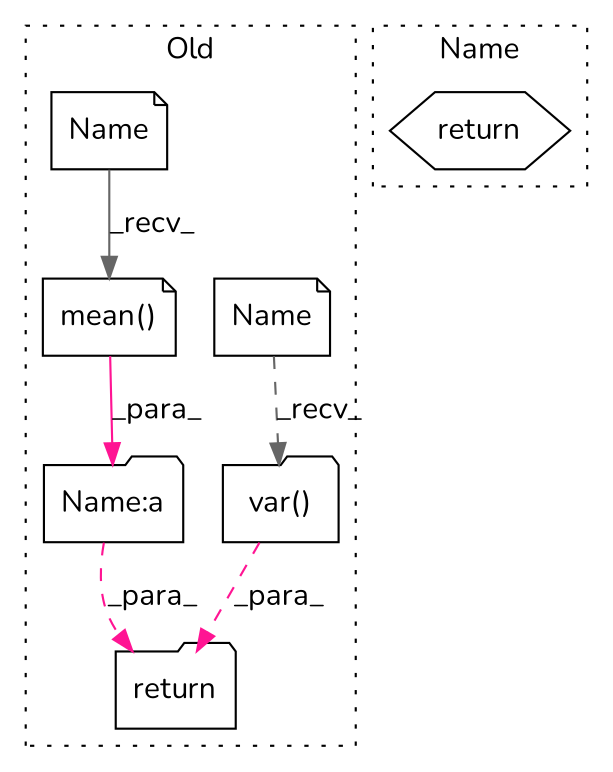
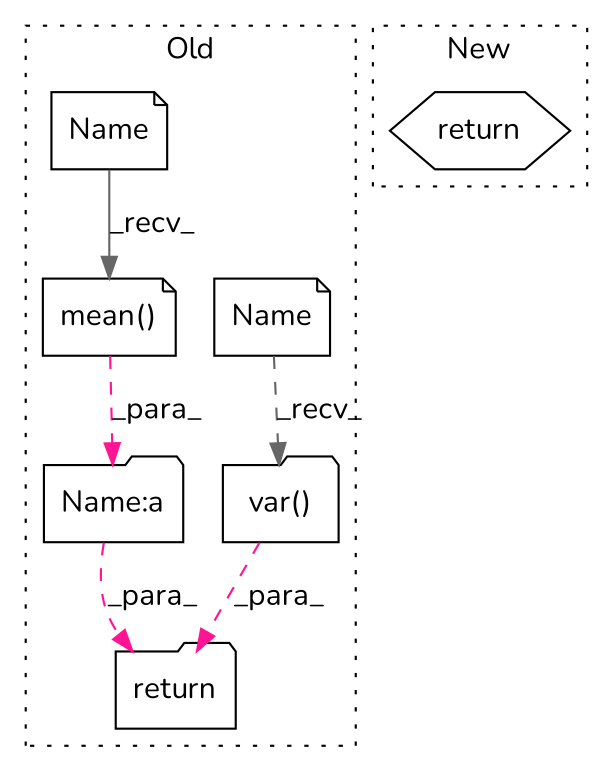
(480, 50) -> (480, 50)
(111, 400) -> (111, 400)
